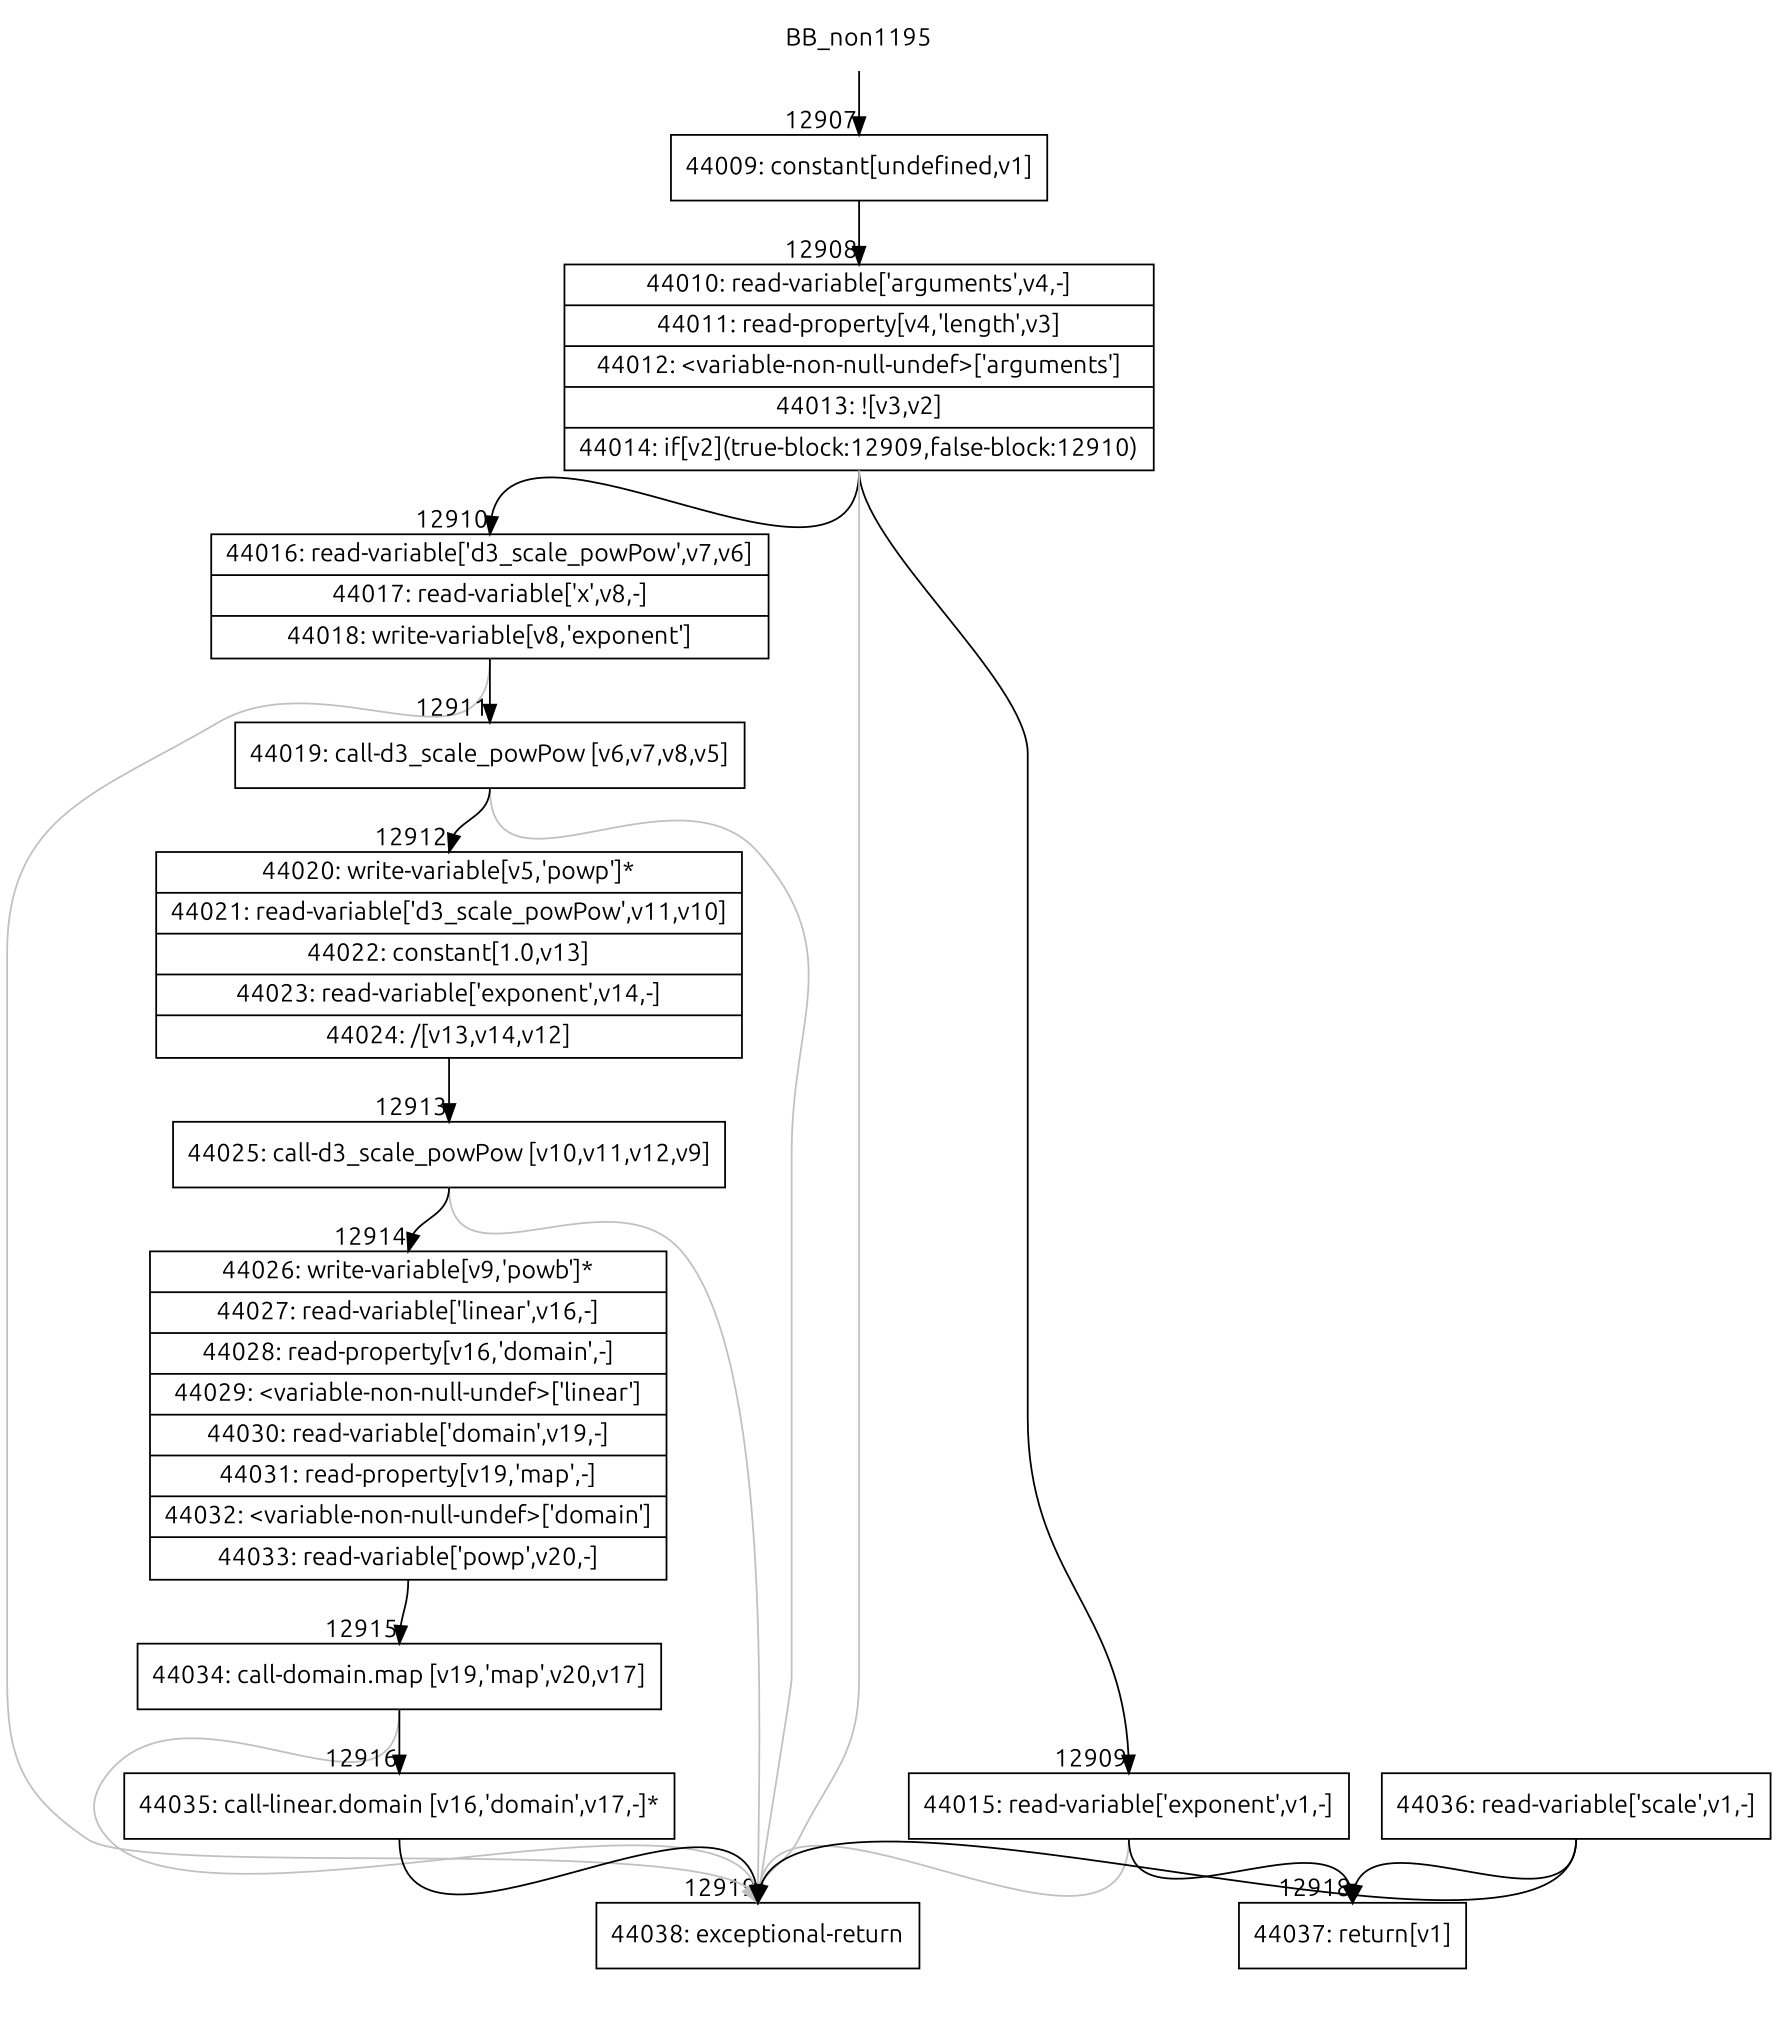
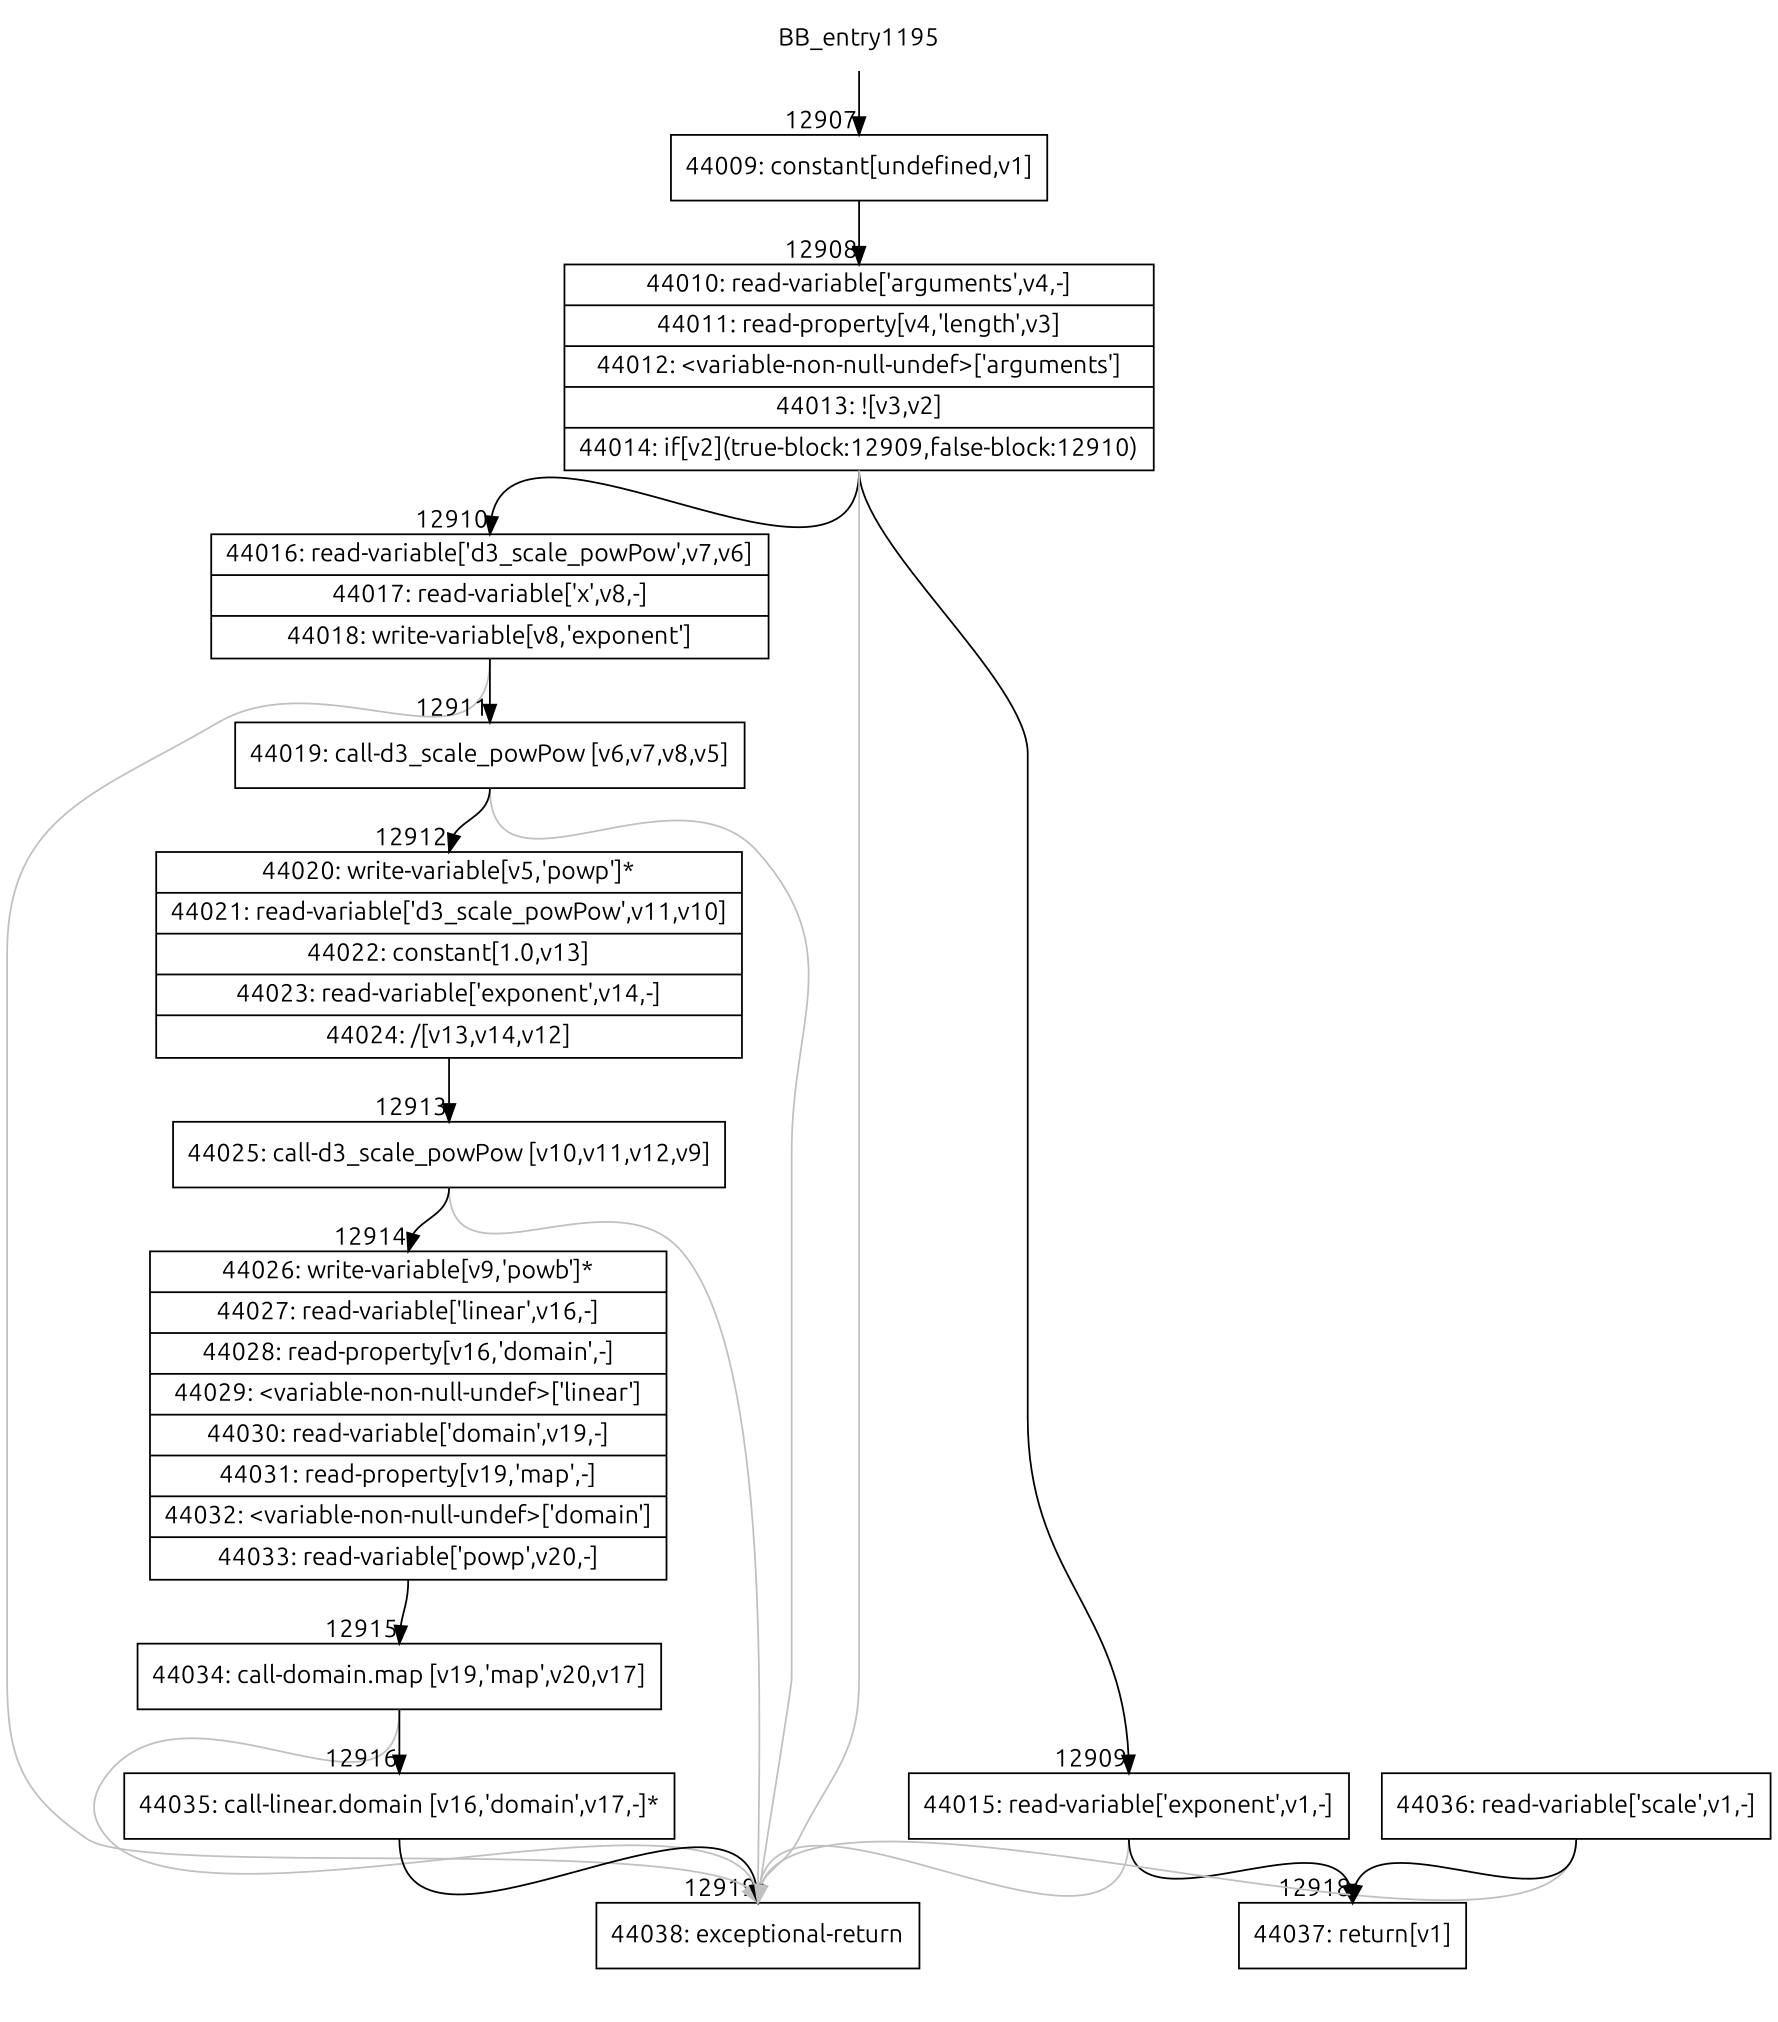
(859, 39) -> (859, 39)
(1260, 1883) -> (1260, 1883)
